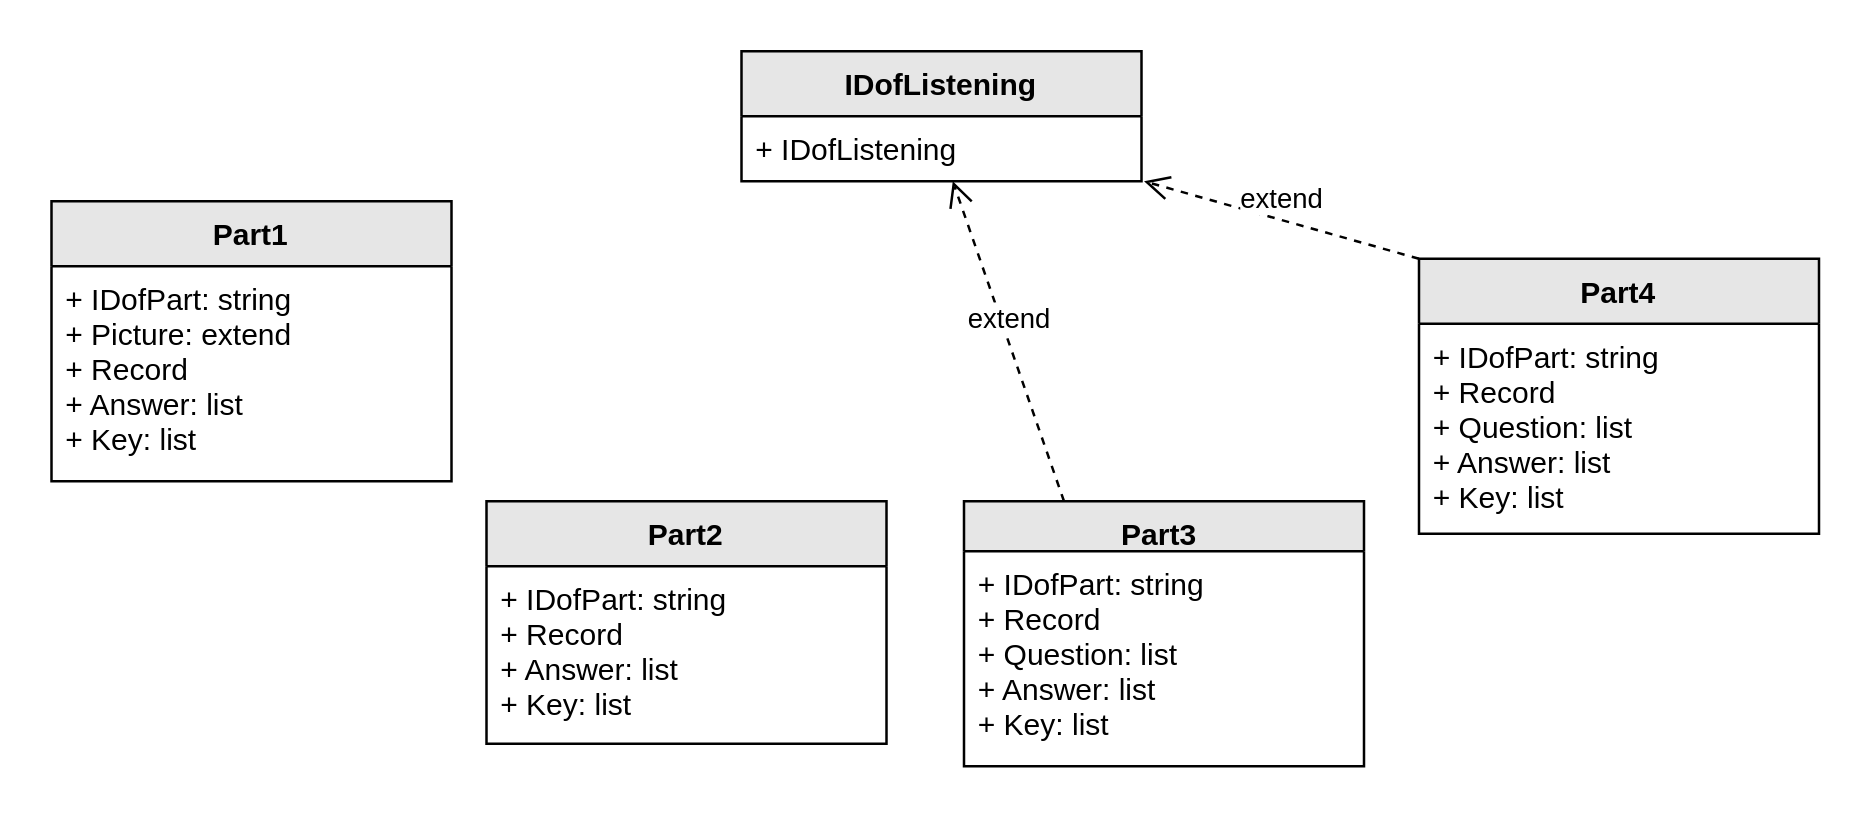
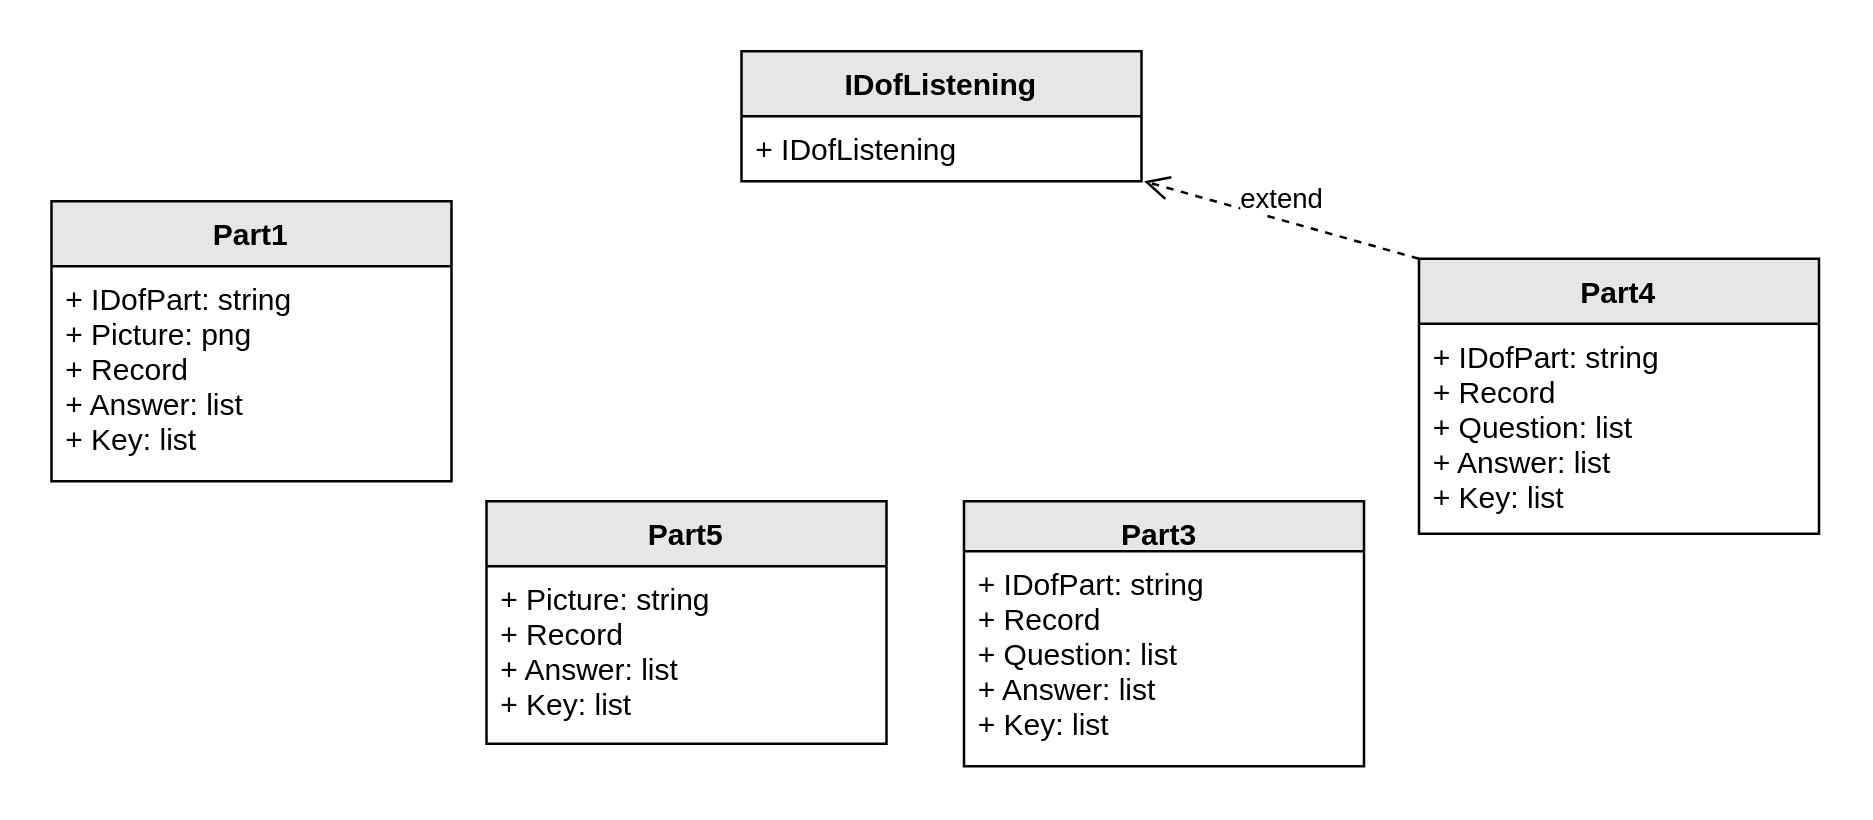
(201, 300) -> (201, 300)
(1009, 344) -> none
(685, 535) -> (685, 535)
(636, 600) -> (623, 600)
